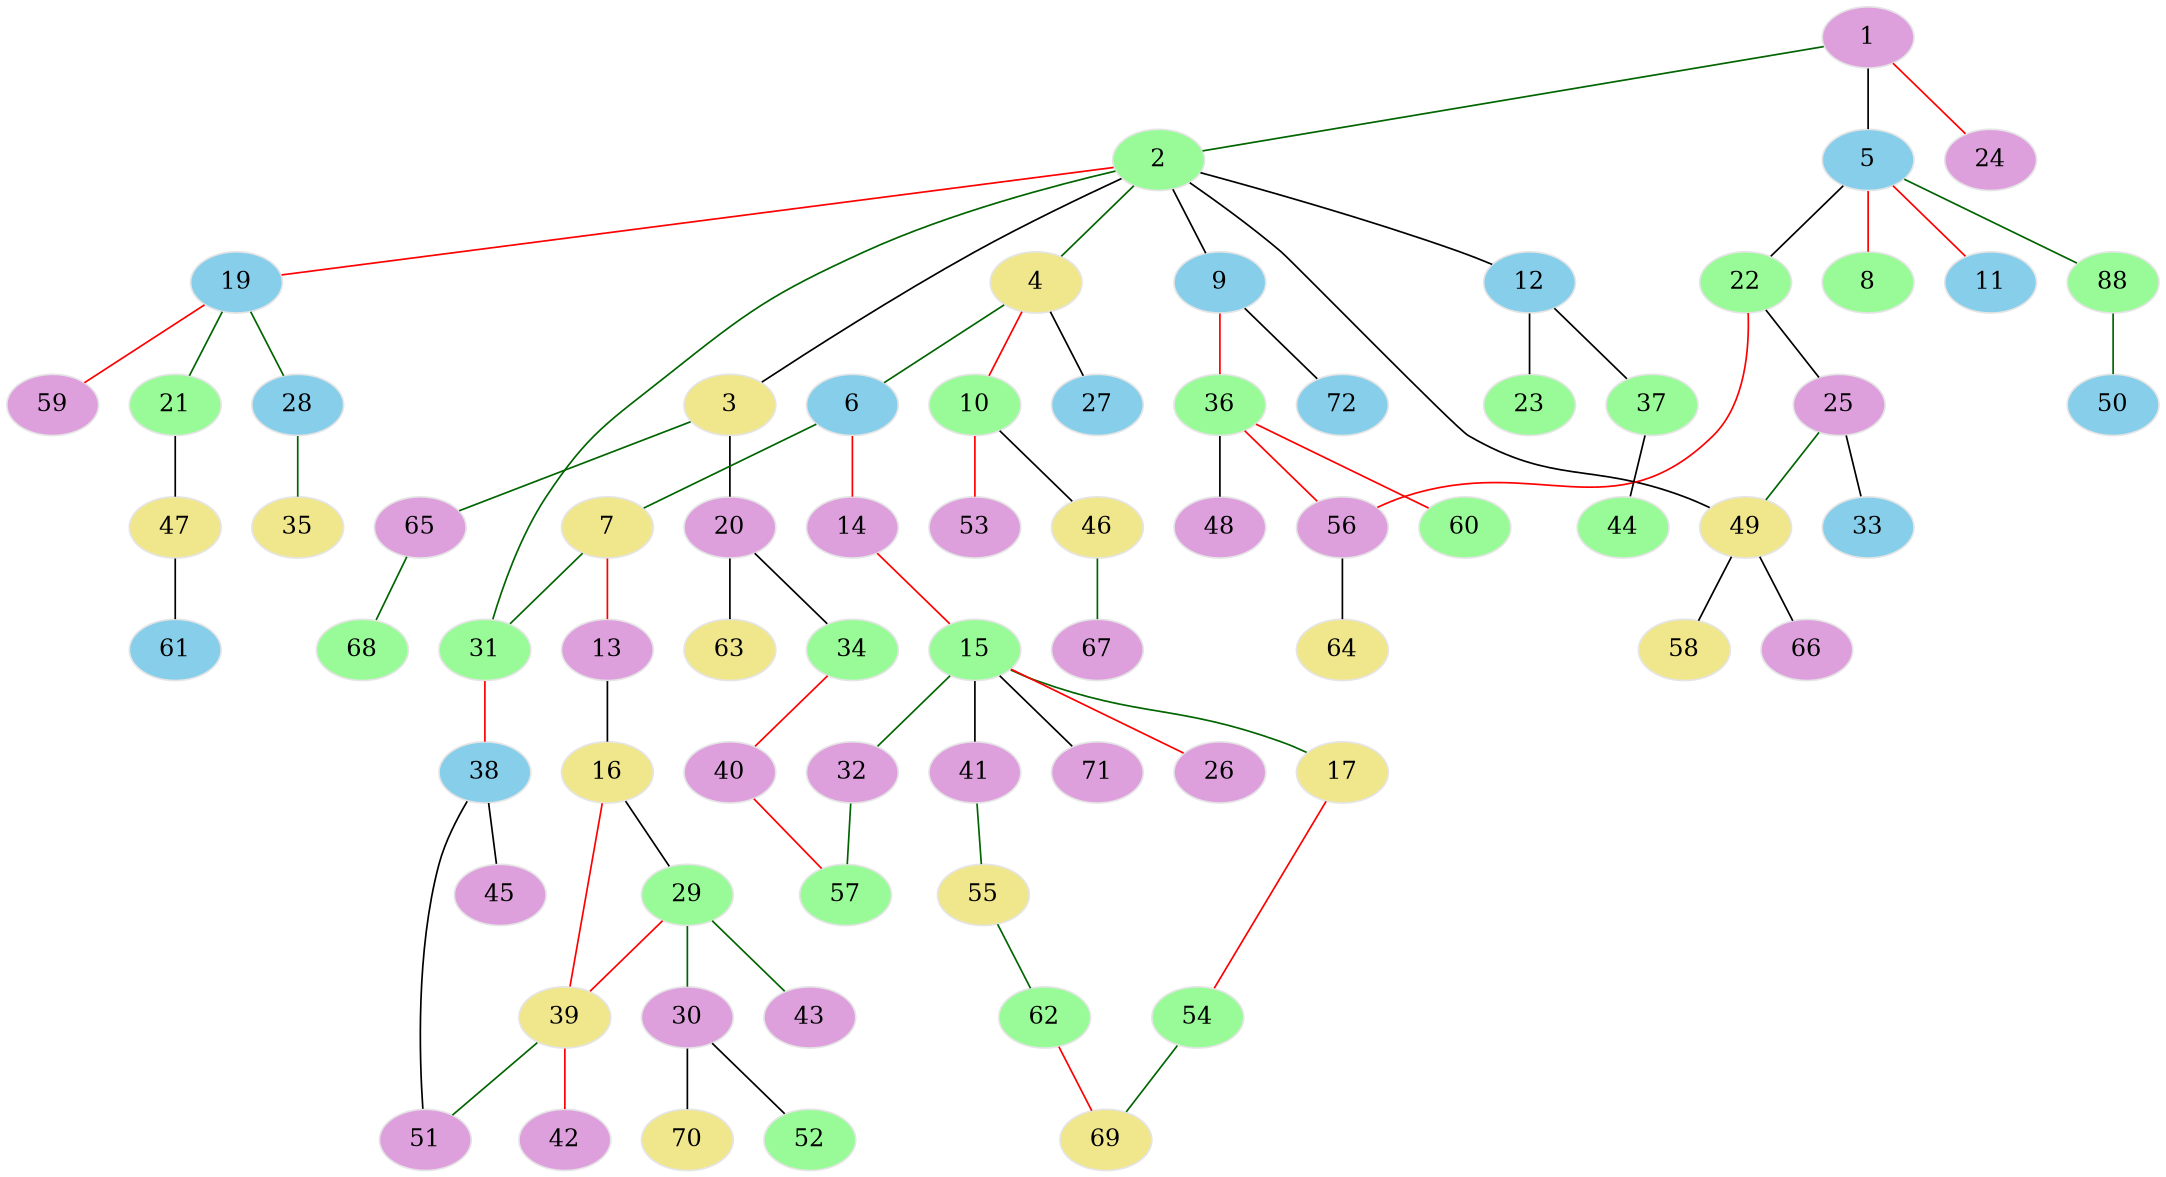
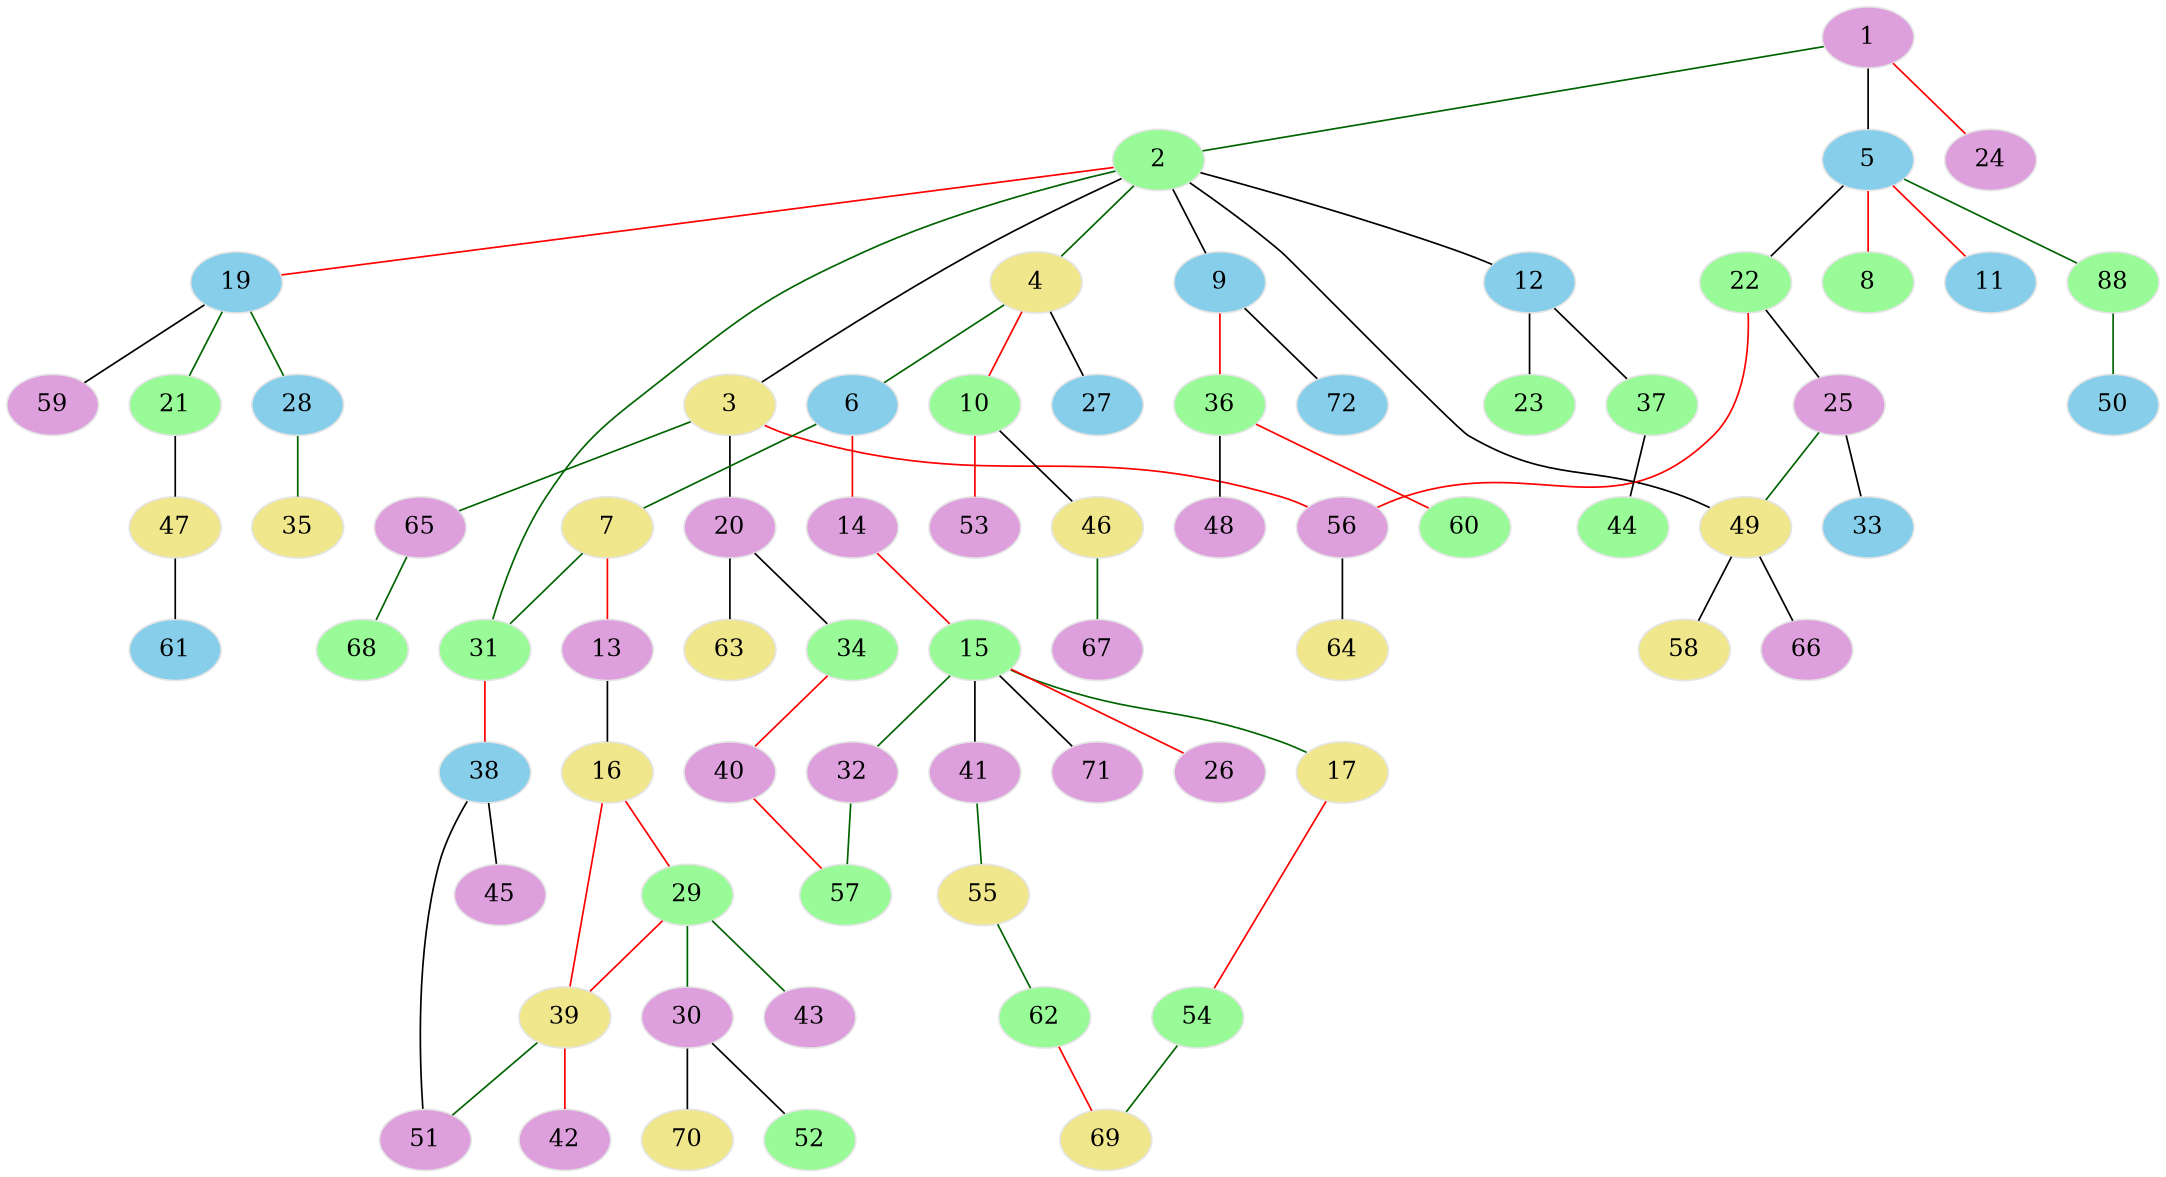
(144, 344) -> (144, 344)
(1281, 466) -> (1009, 466)
(647, 834) -> (647, 834)
